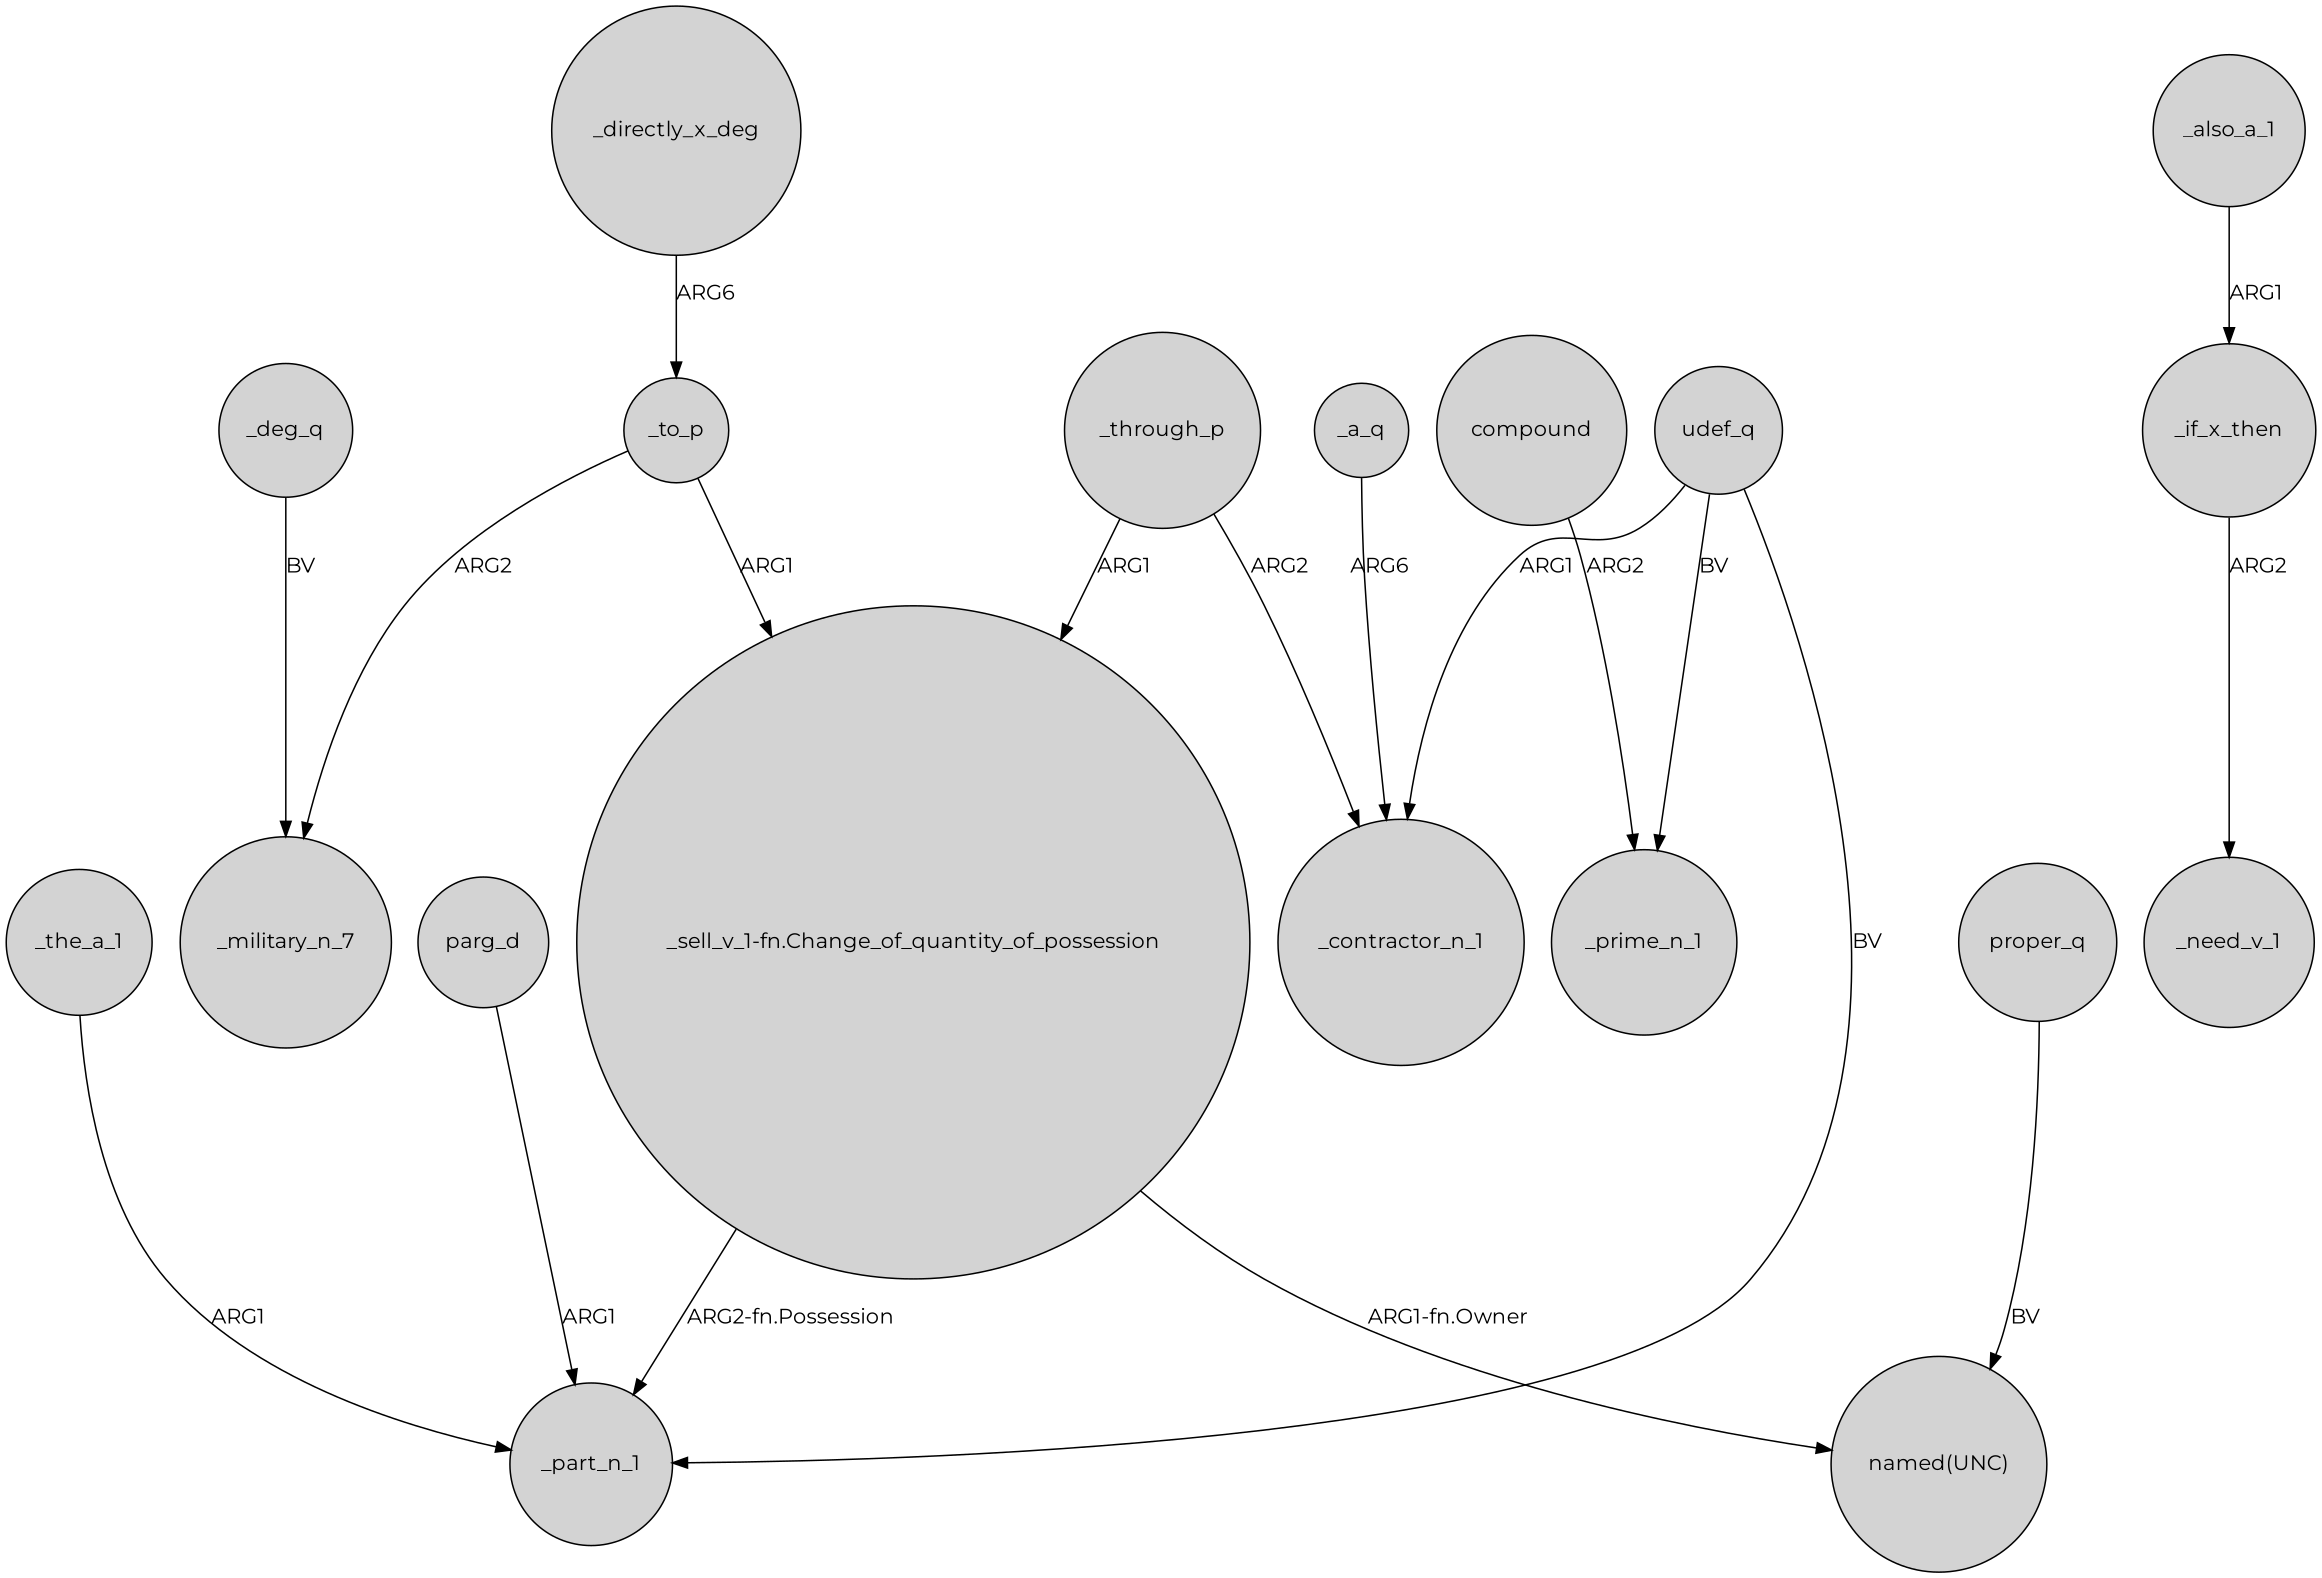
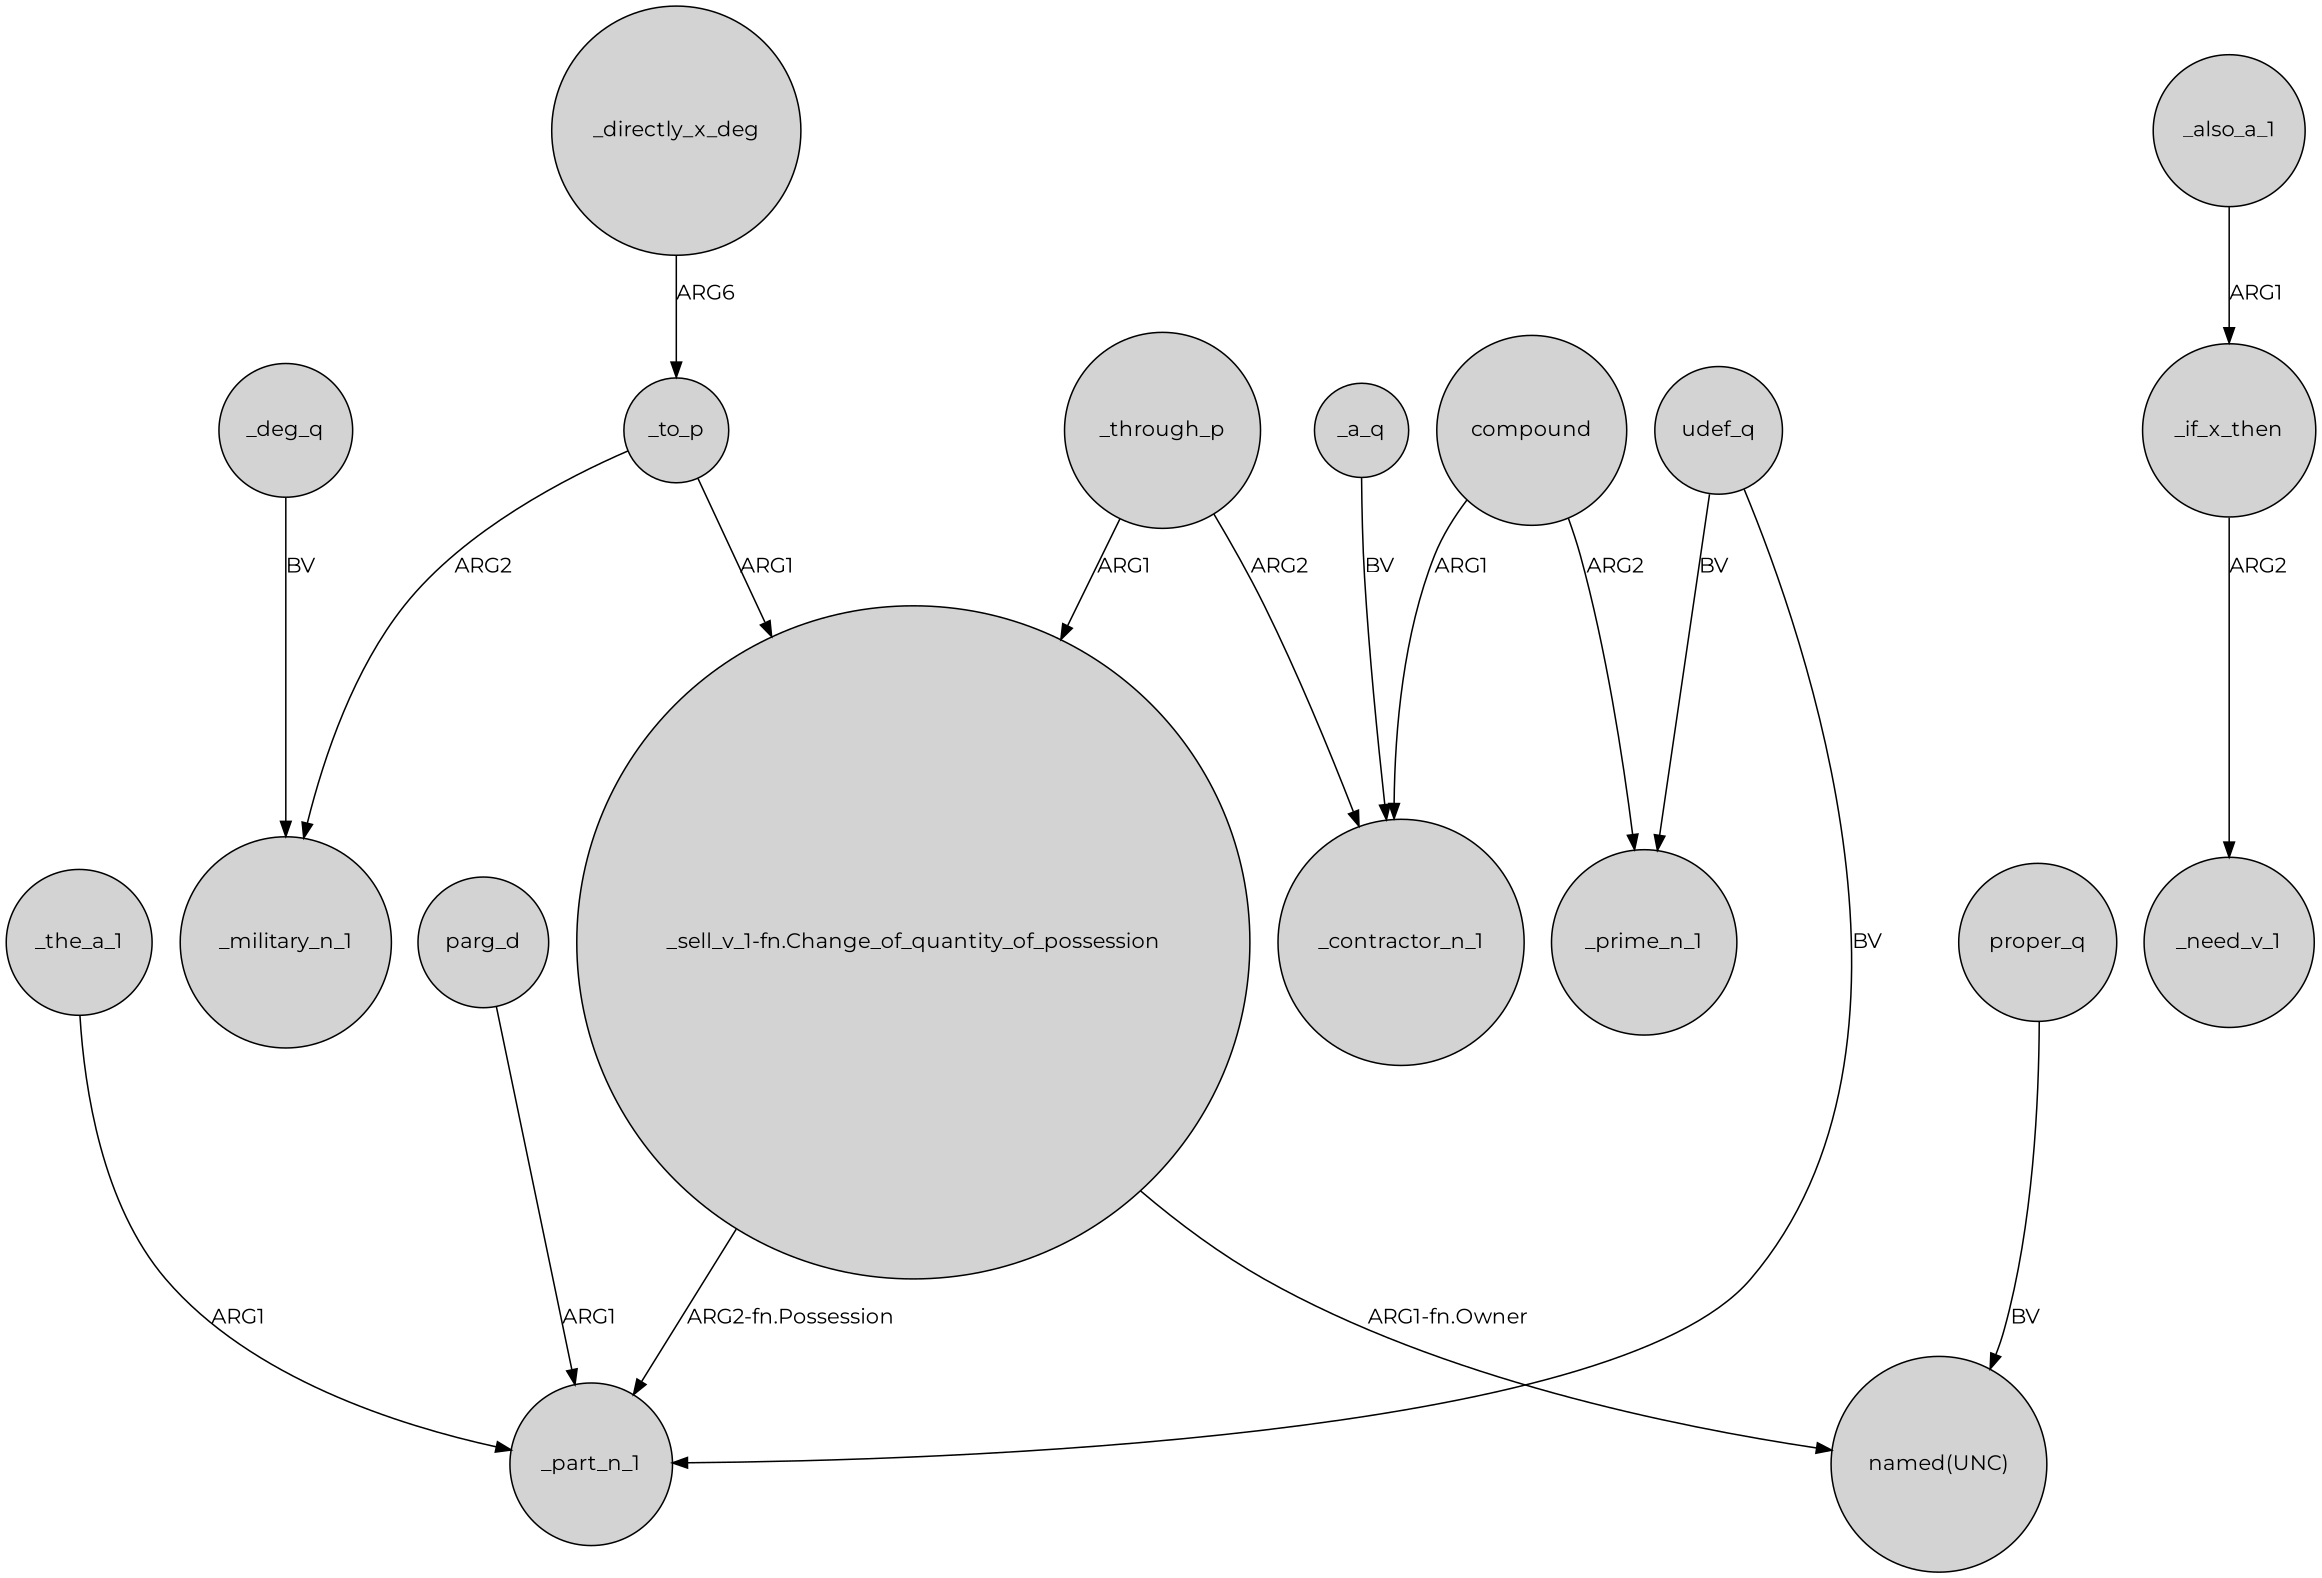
(1380, 567) -> (1380, 567)
(1491, 588) -> (1409, 646)
(286, 942) -> (286, 942)
